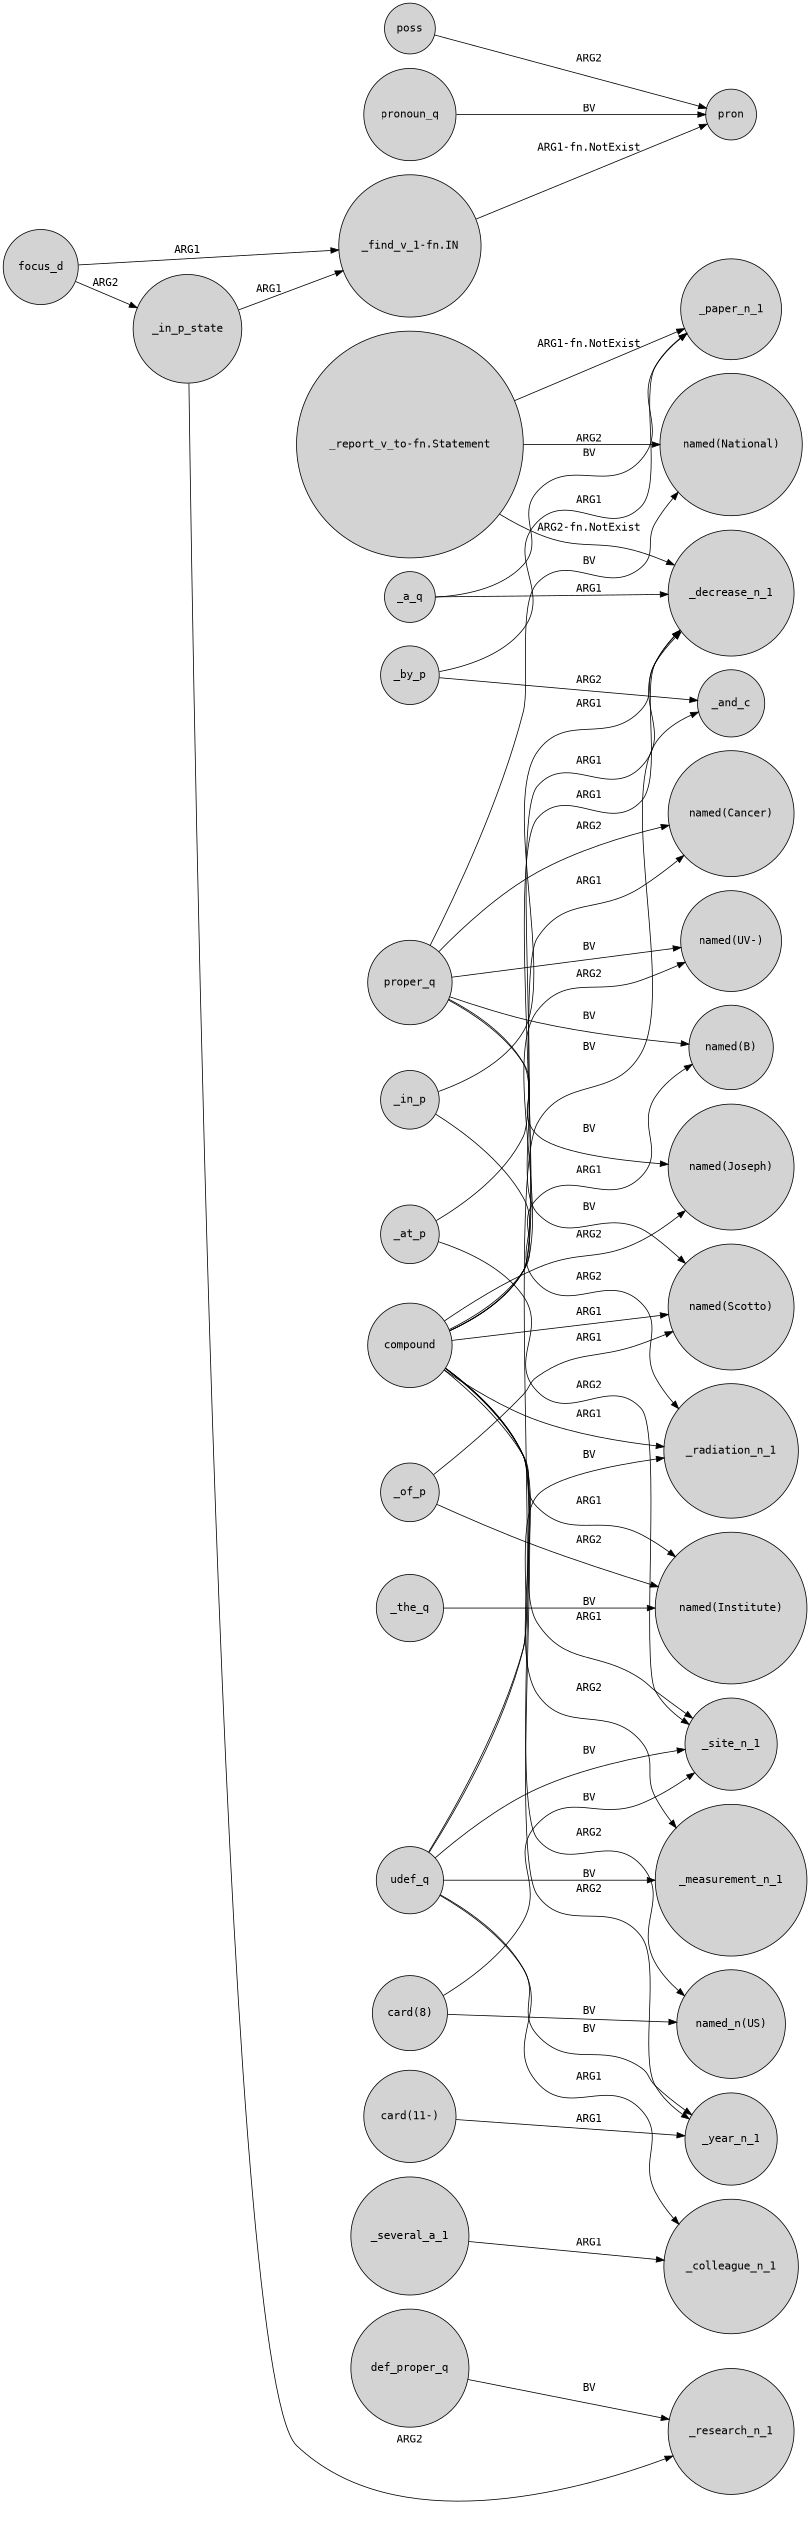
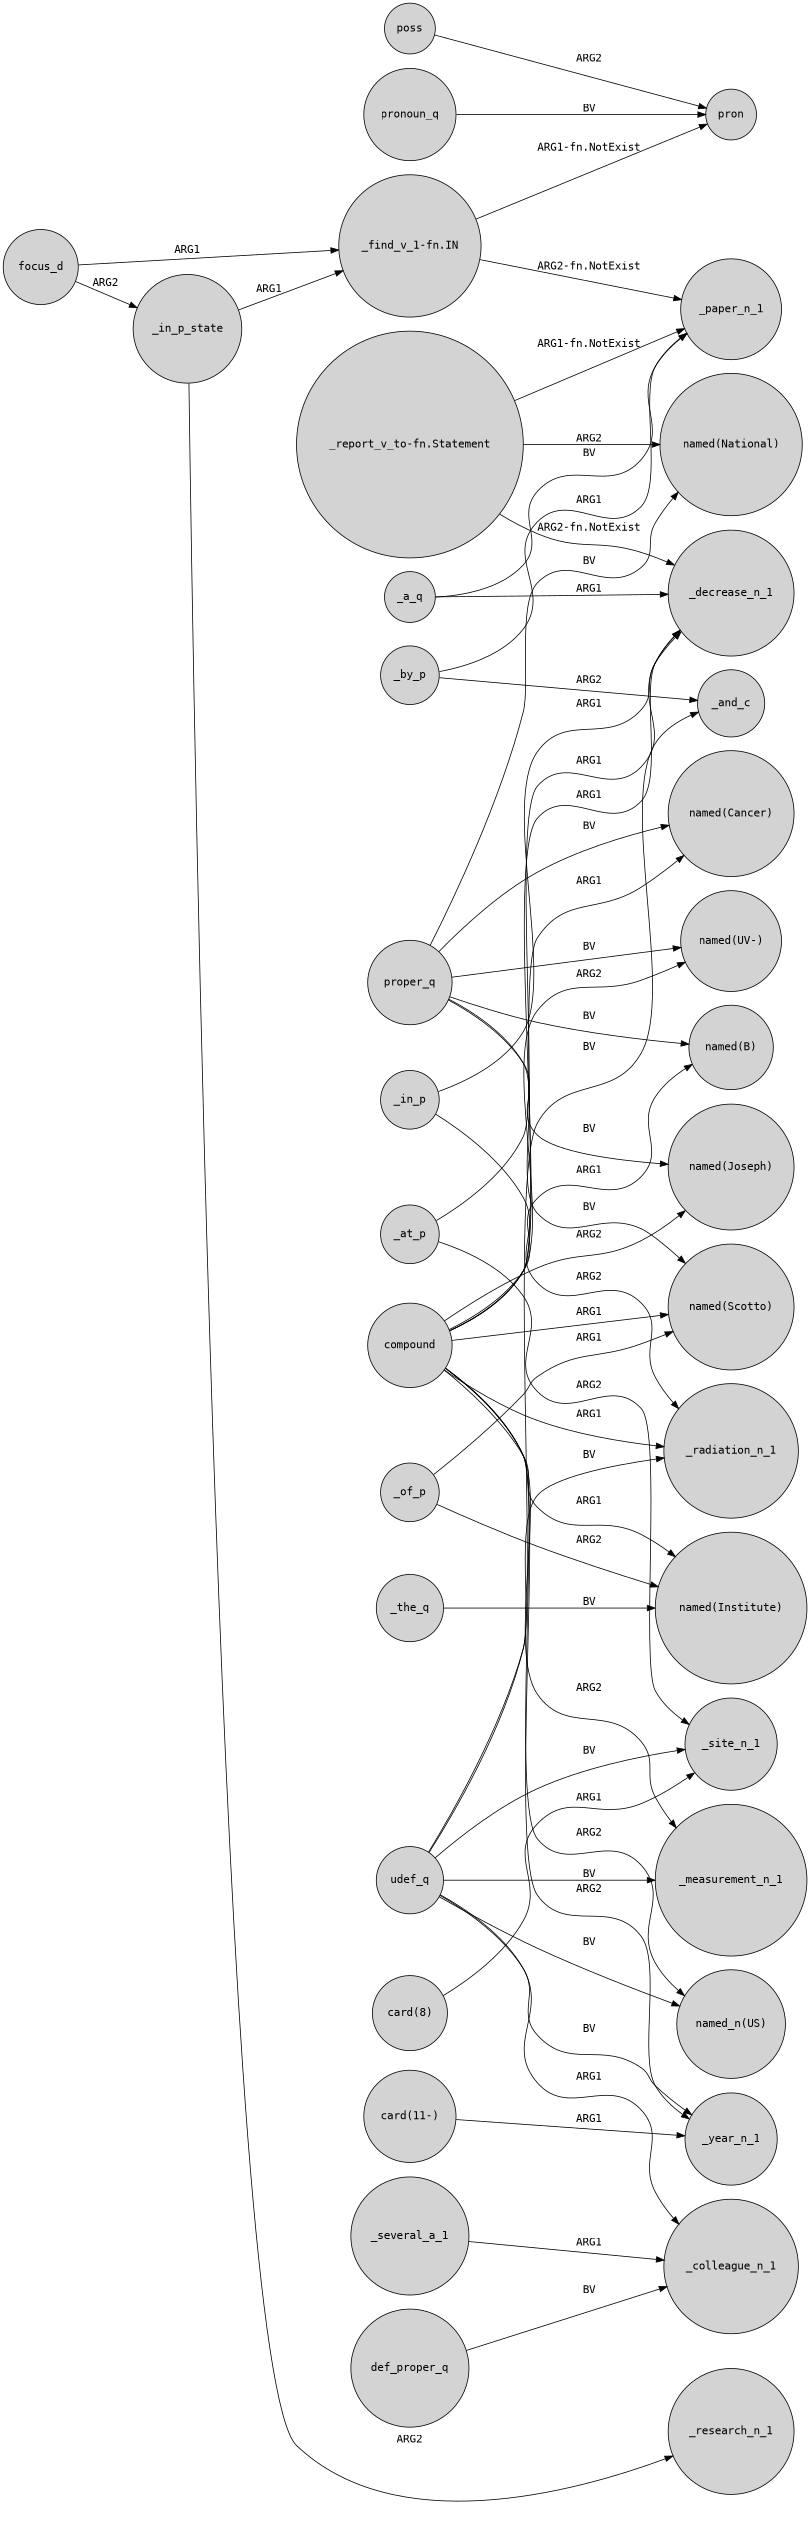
none -> (577, 279)
(589, 827) -> (589, 827)
(534, 1615) -> none
(589, 1798) -> (589, 1798)
(558, 2018) -> (553, 1955)
(564, 2399) -> (563, 2320)
